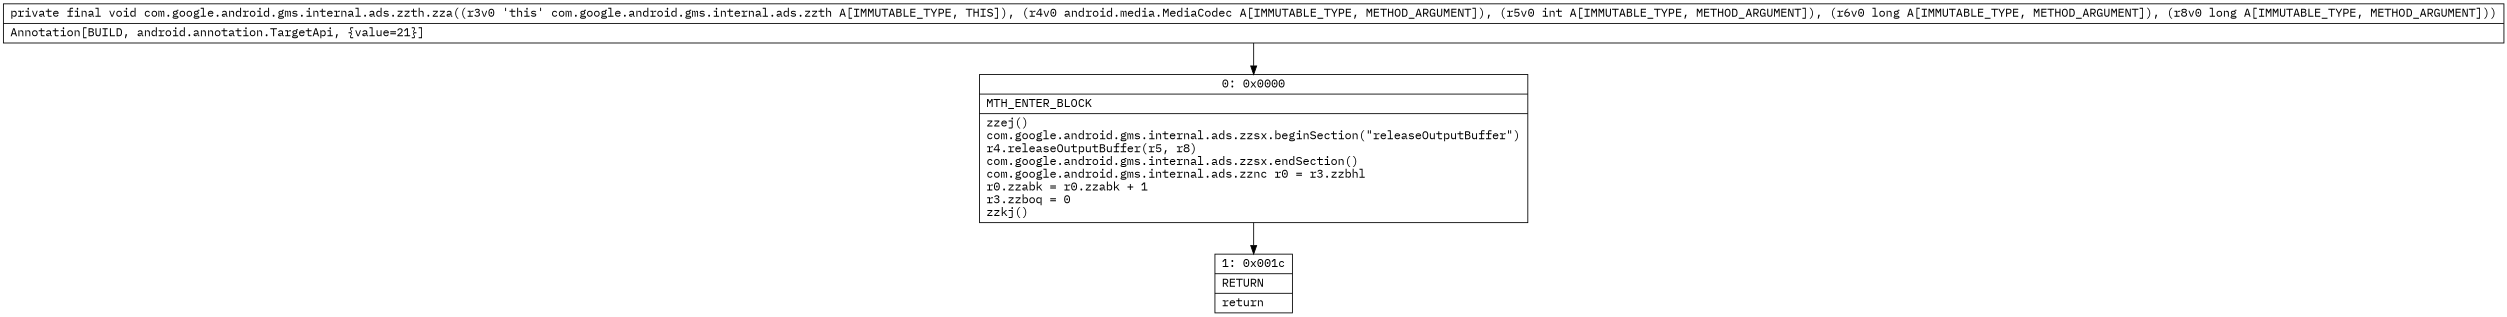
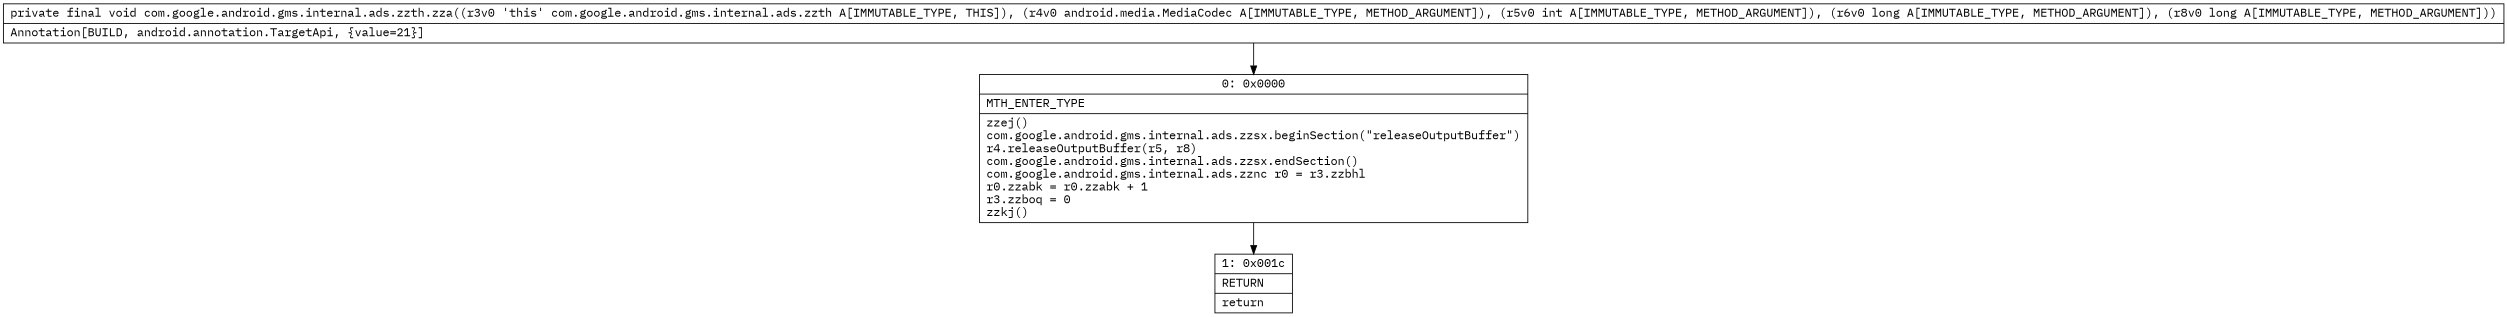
(1039, 103) -> (1036, 103)
